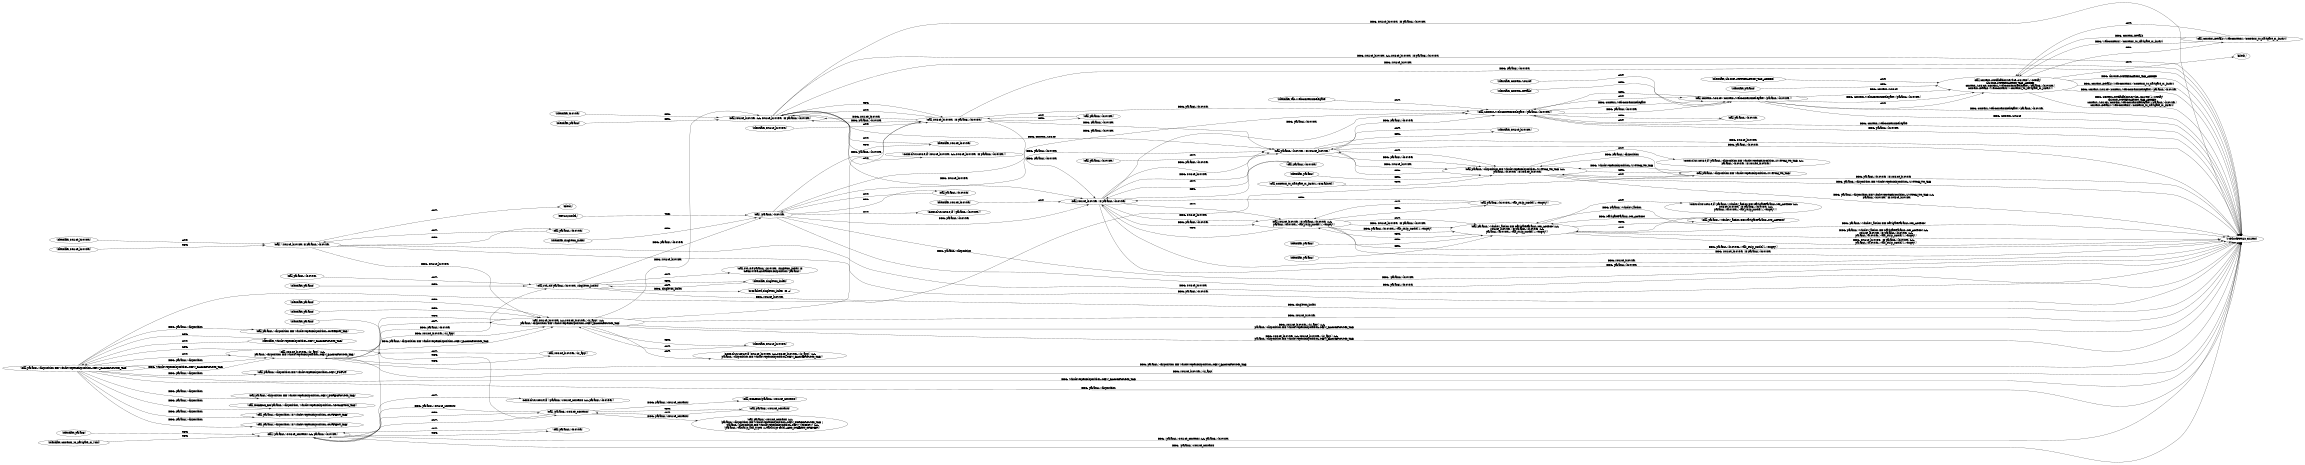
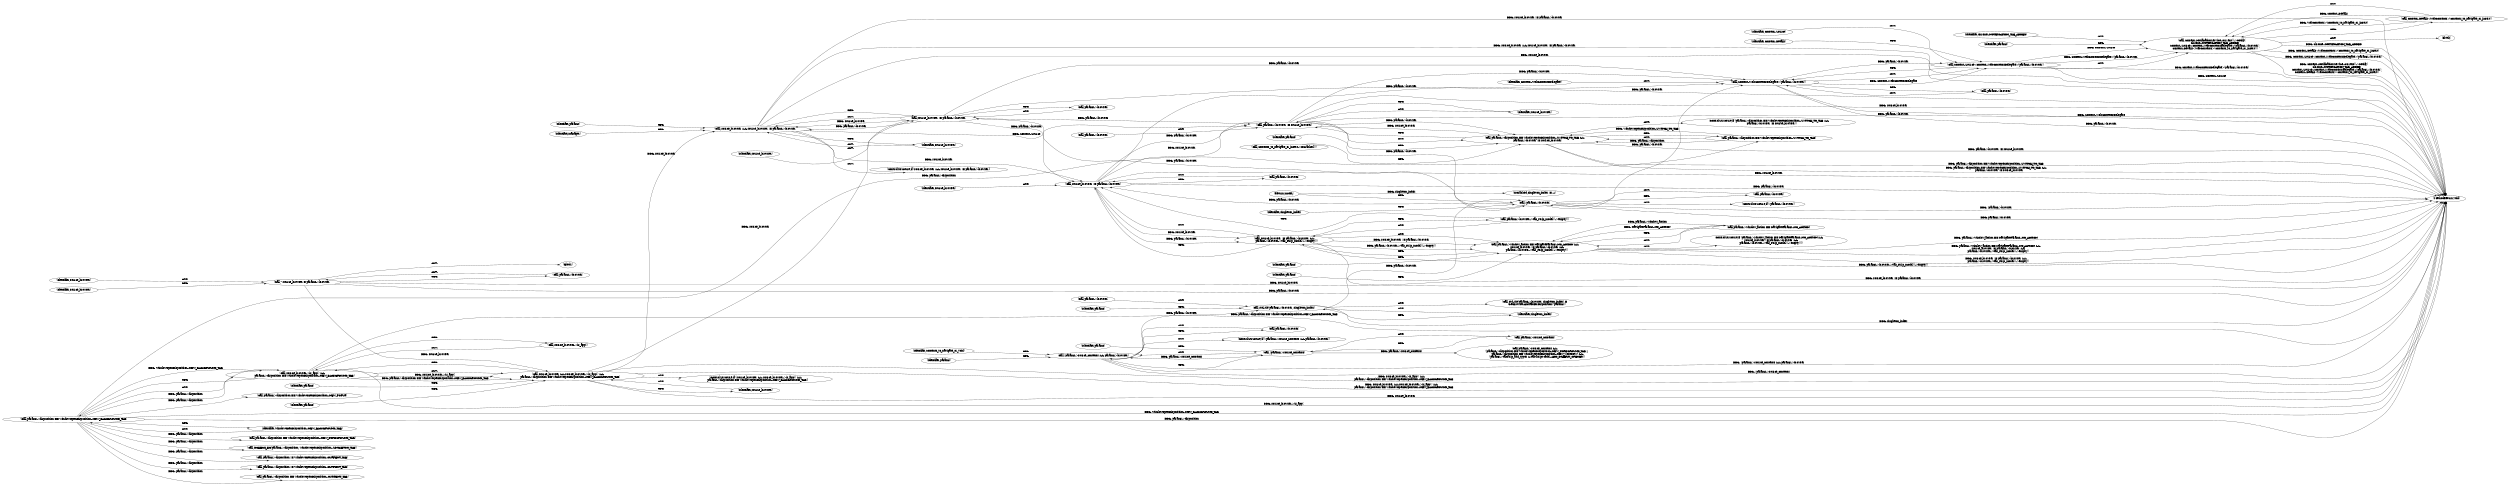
(1302, 100) -> (1535, 82)
(568, 114) -> (568, 134)
(1025, 173) -> (1422, 155)
(668, 214) -> (1401, 196)
(2242, 239) -> (2447, 199)
(669, 291) -> (1401, 194)
(770, 399) -> none
